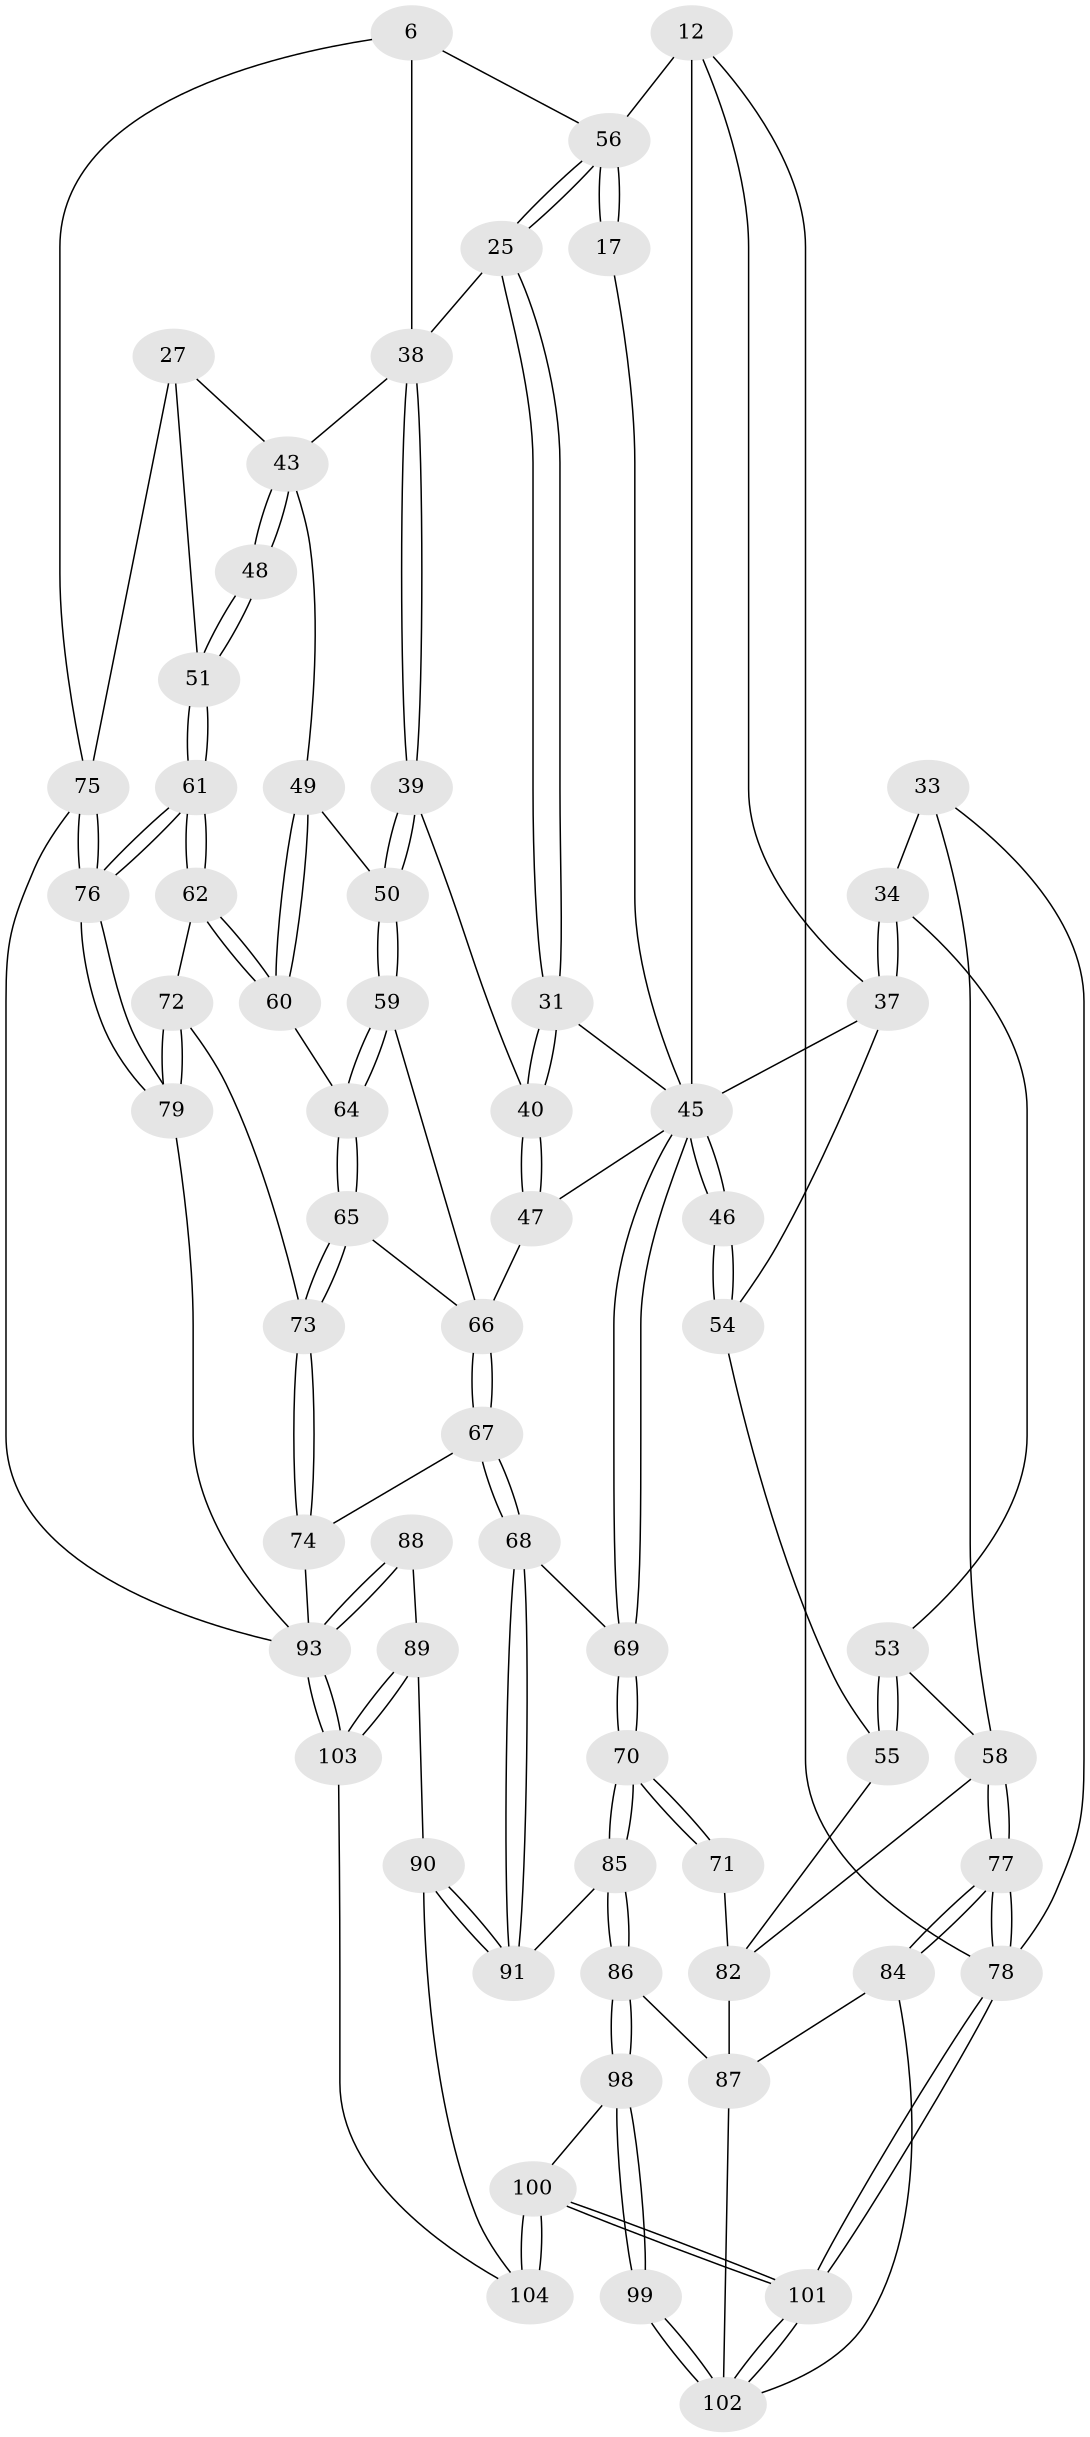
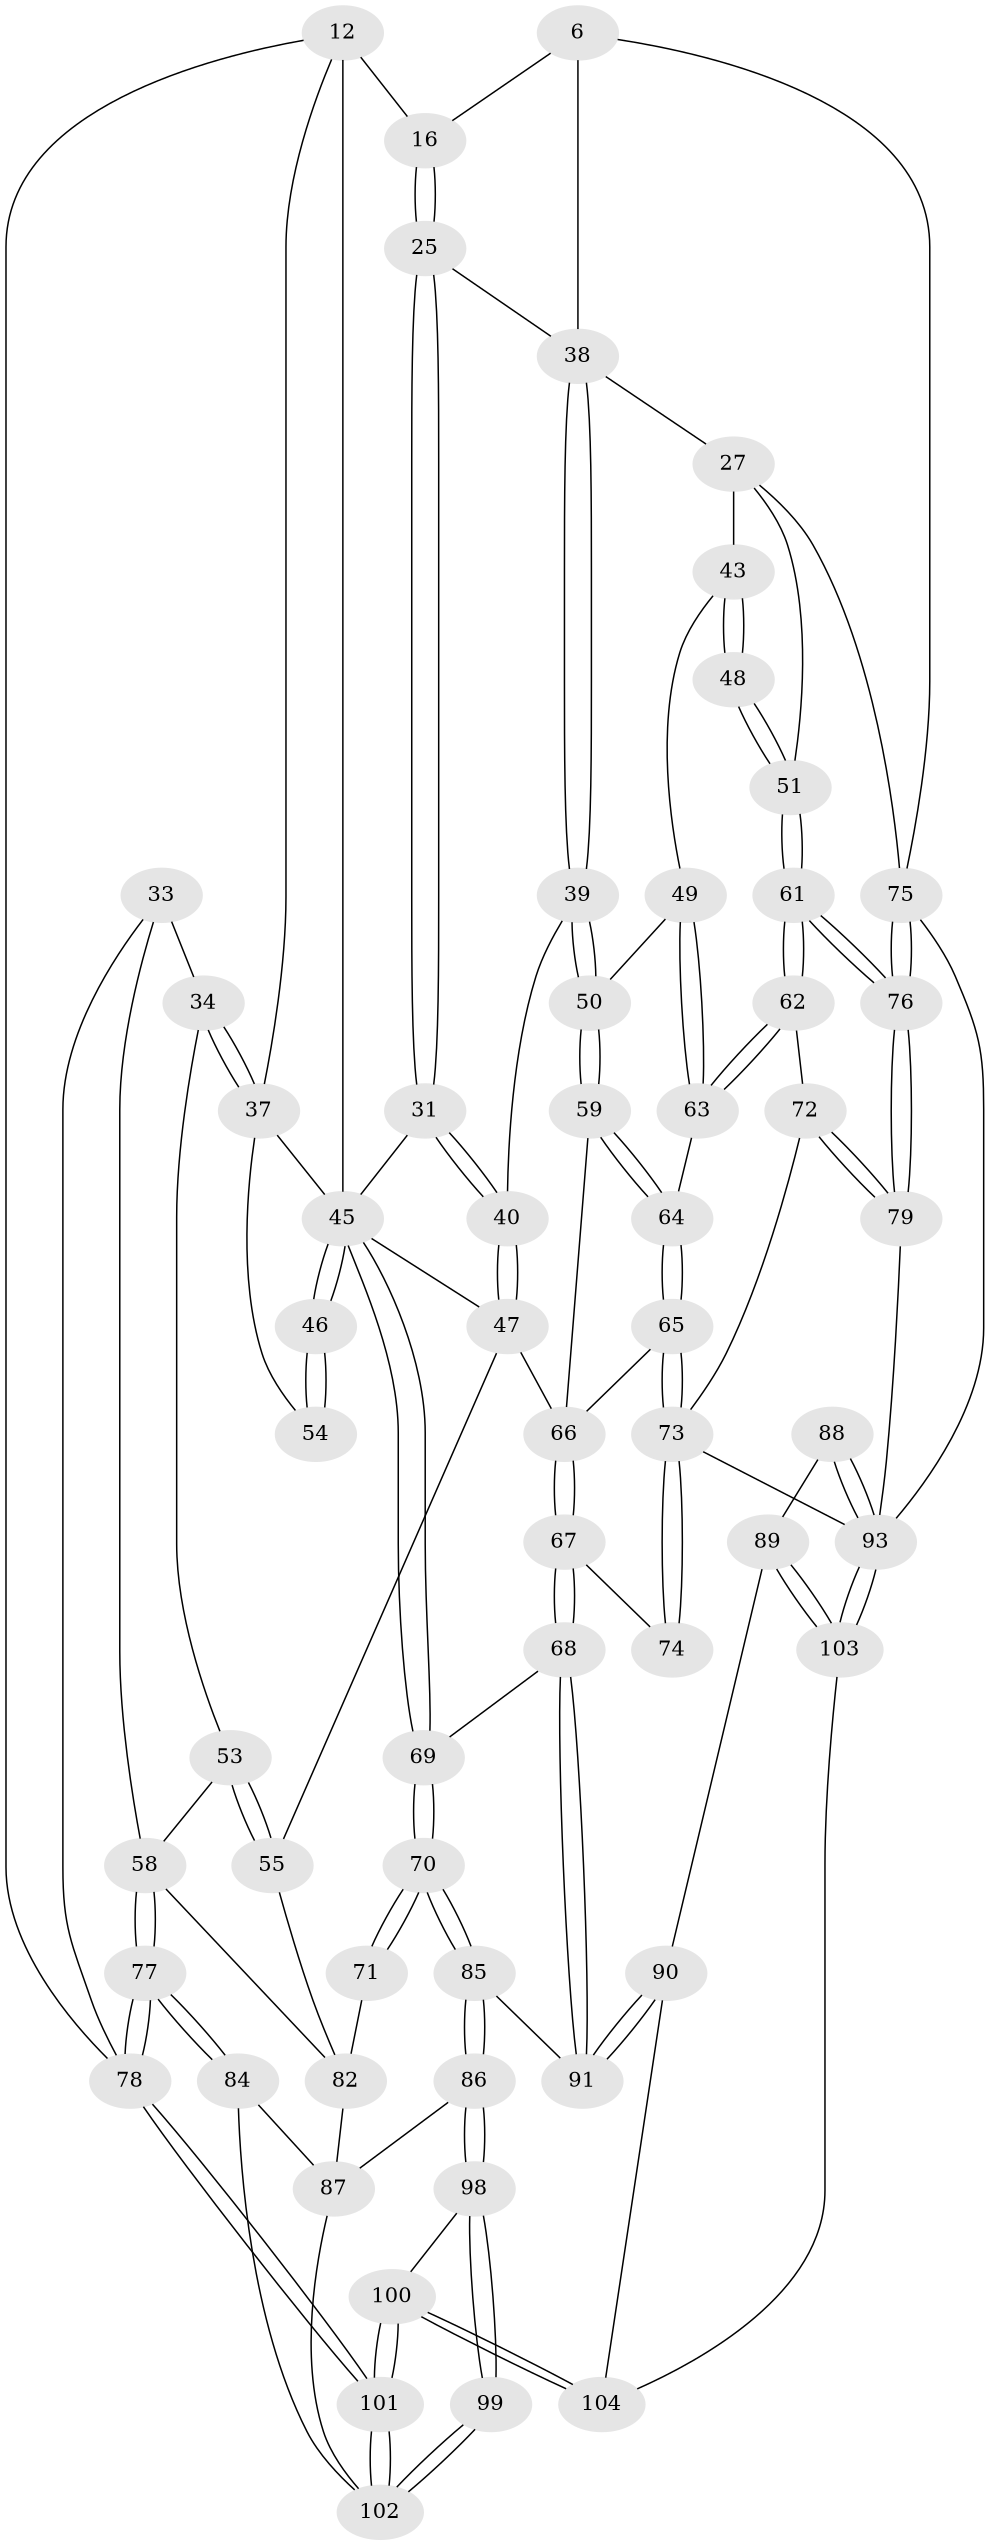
(609, 141) -> (425, 141)
(609, 249) -> none
(349, 410) -> (656, 410)
(280, 1003) -> (698, 1111)
(783, 1550) -> (390, 1596)
(307, 1596) -> (774, 1488)
